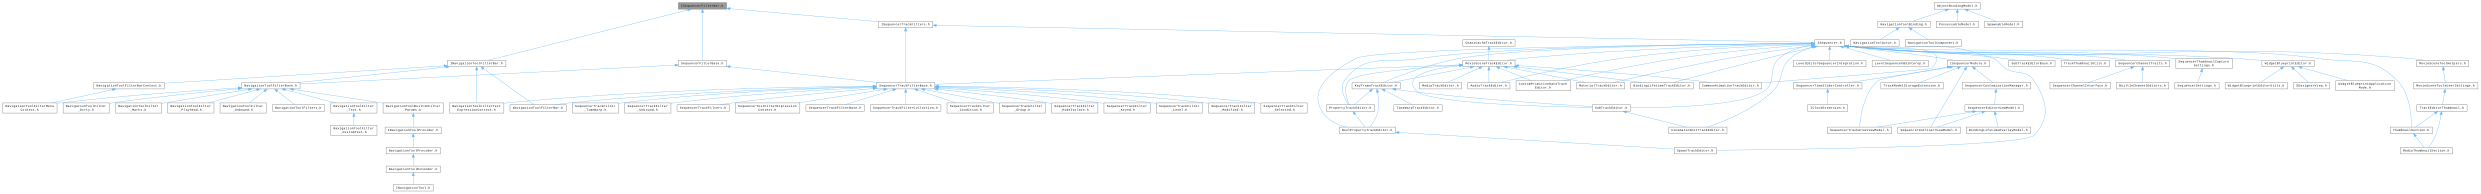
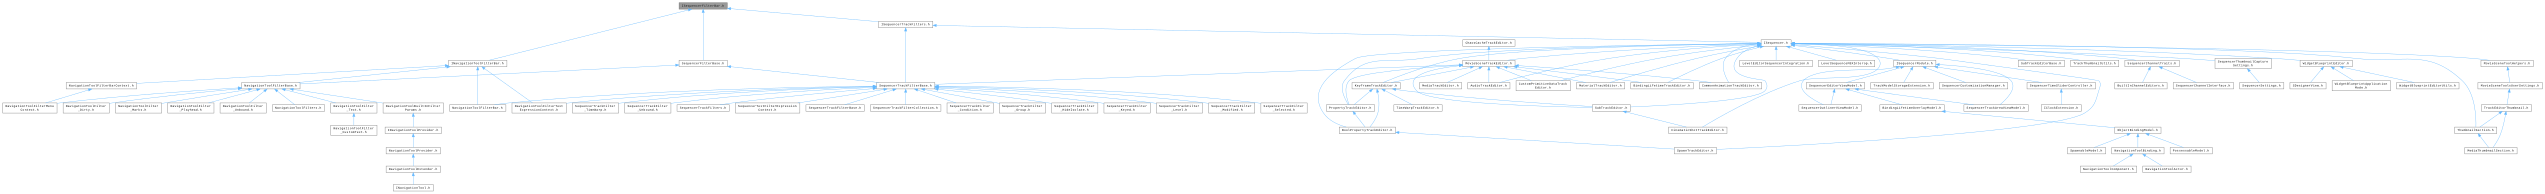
(1995, 99) -> (1873, 75)
none -> (2030, 120)
